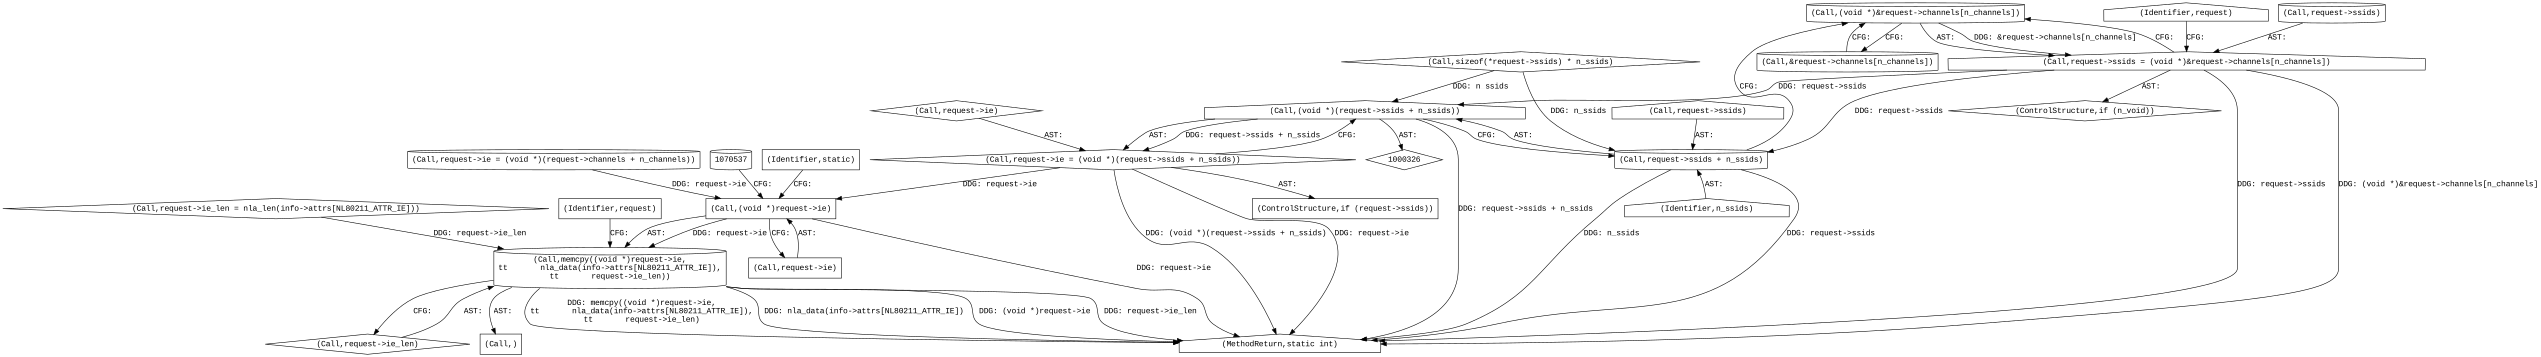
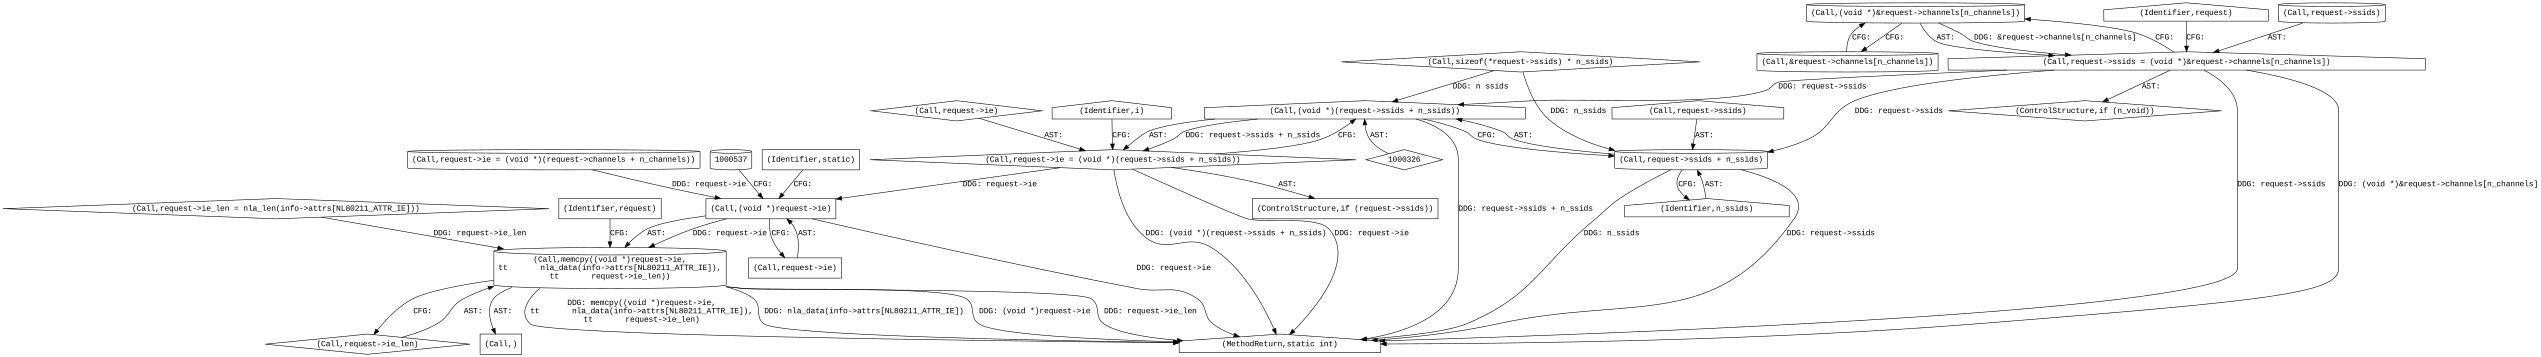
(1736, 85) -> (1677, 184)
none -> (1112, 111)
(1393, 130) -> (1373, 143)
(731, 160) -> (731, 160)
